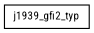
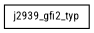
(47, 17) -> (47, 17)
